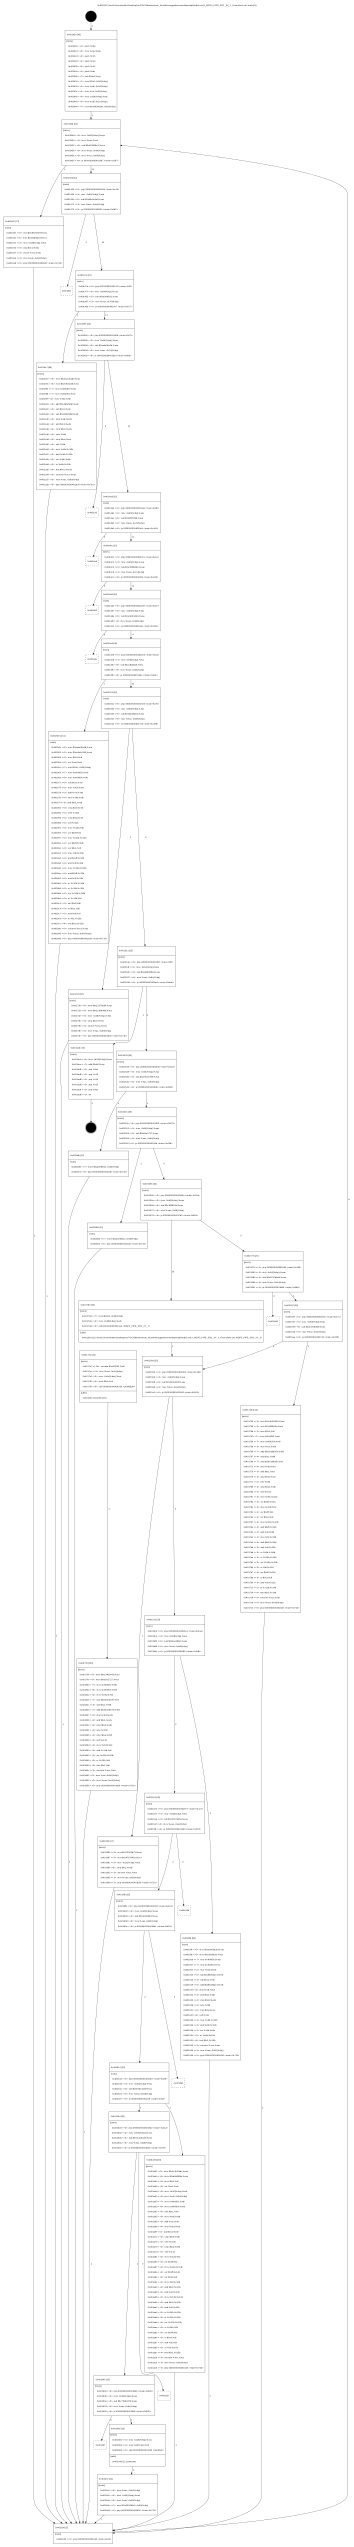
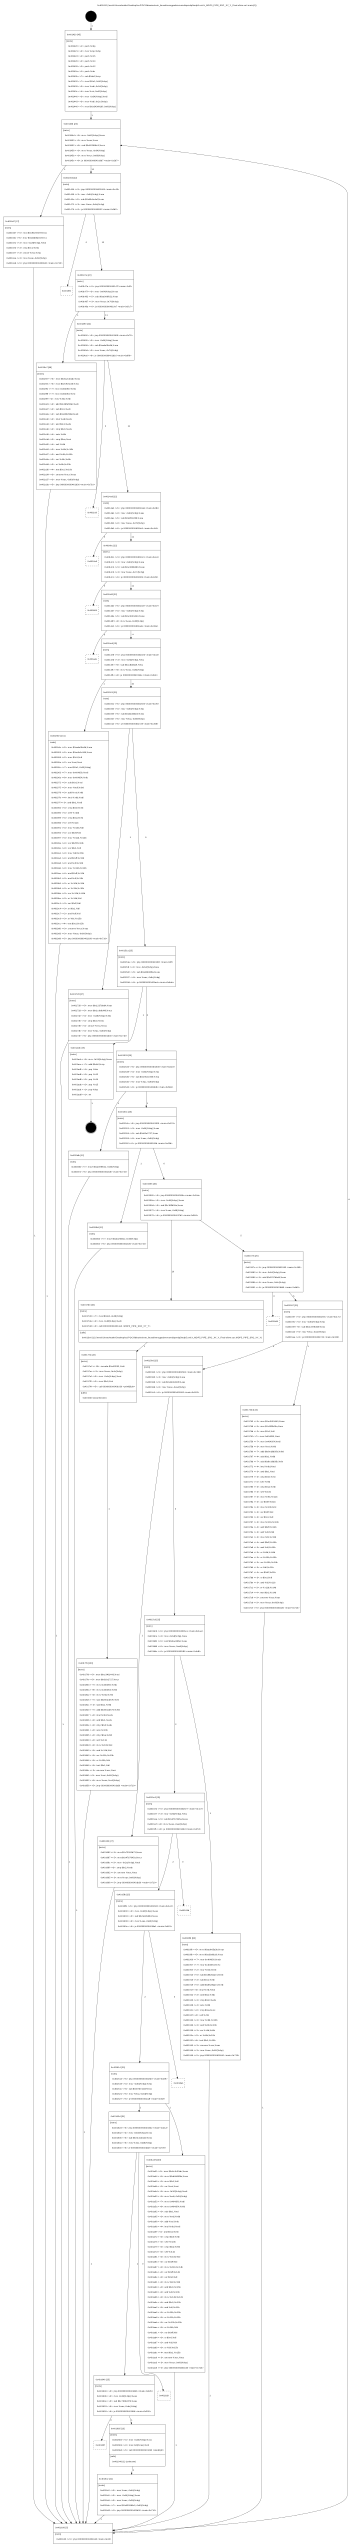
(172, 1348) -> (143, 1346)
